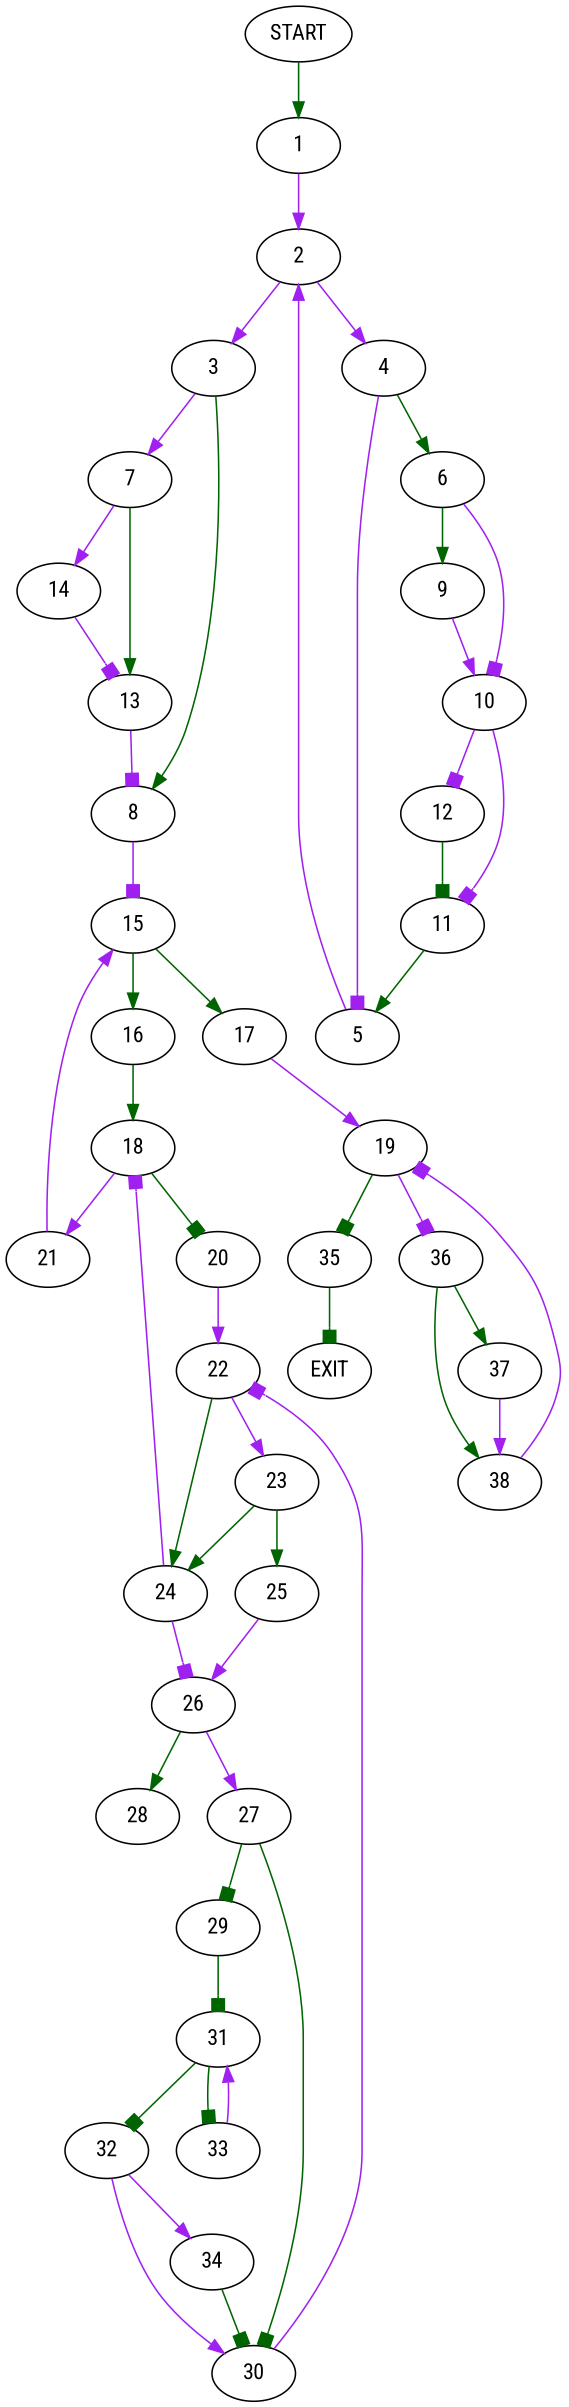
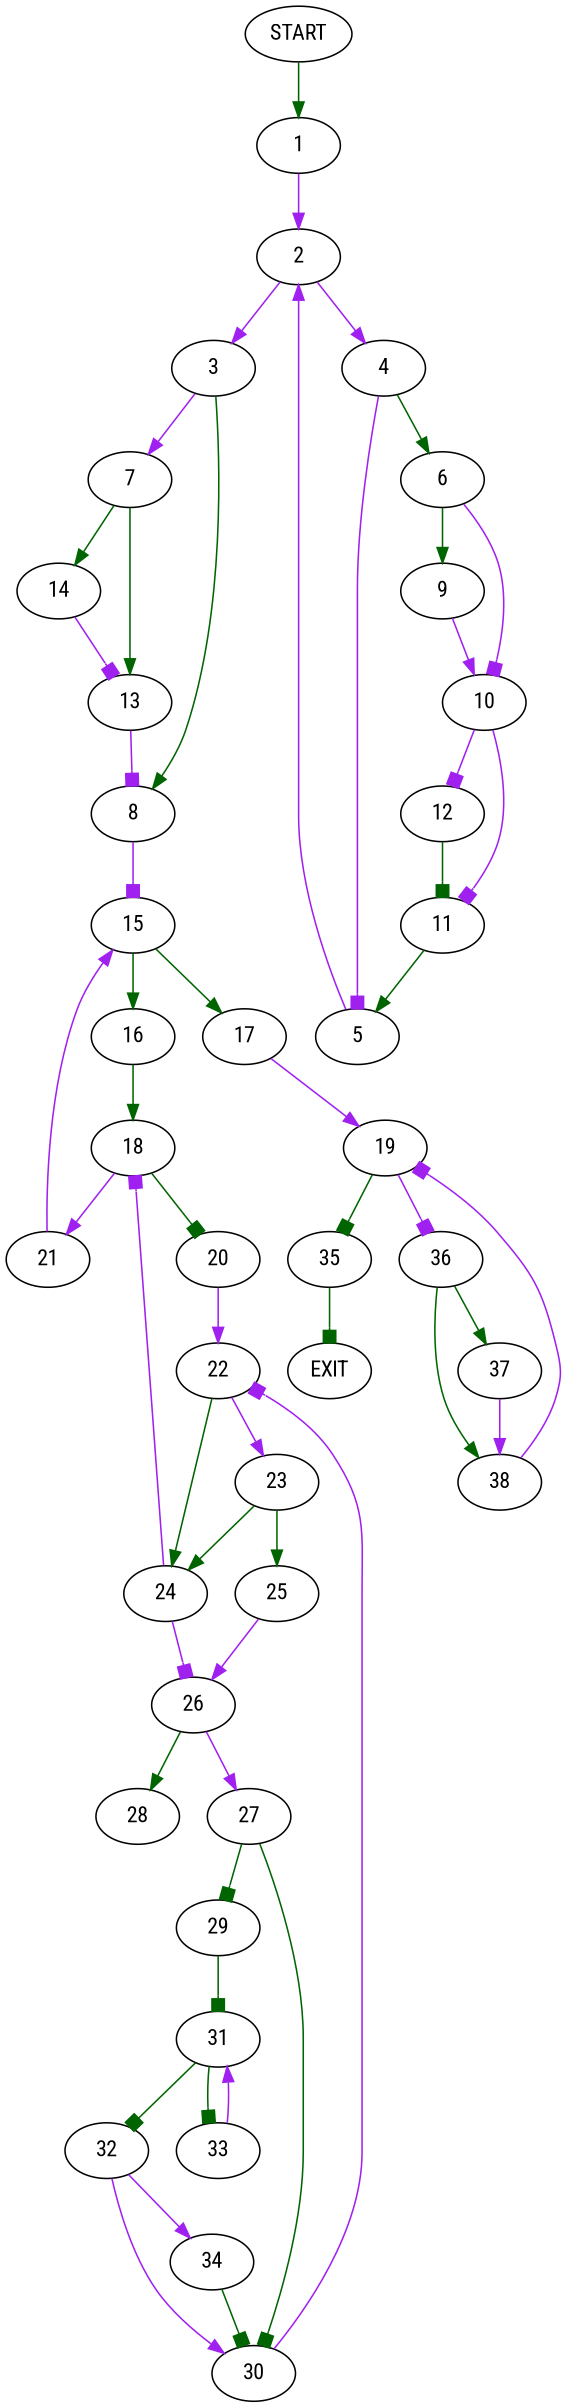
(99, 529) -> (99, 529)
